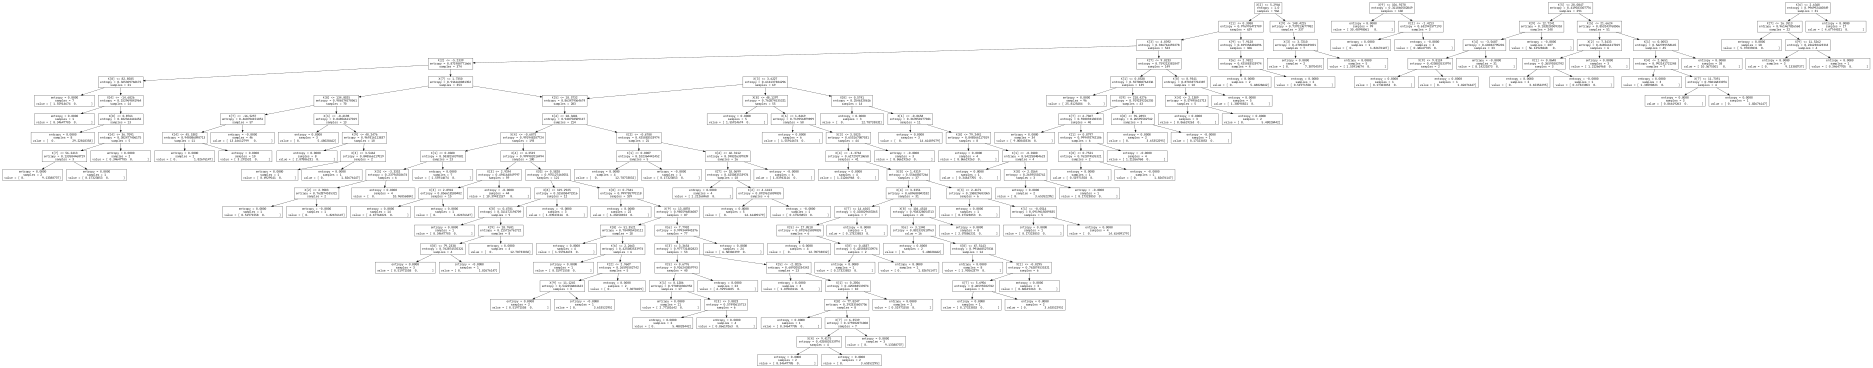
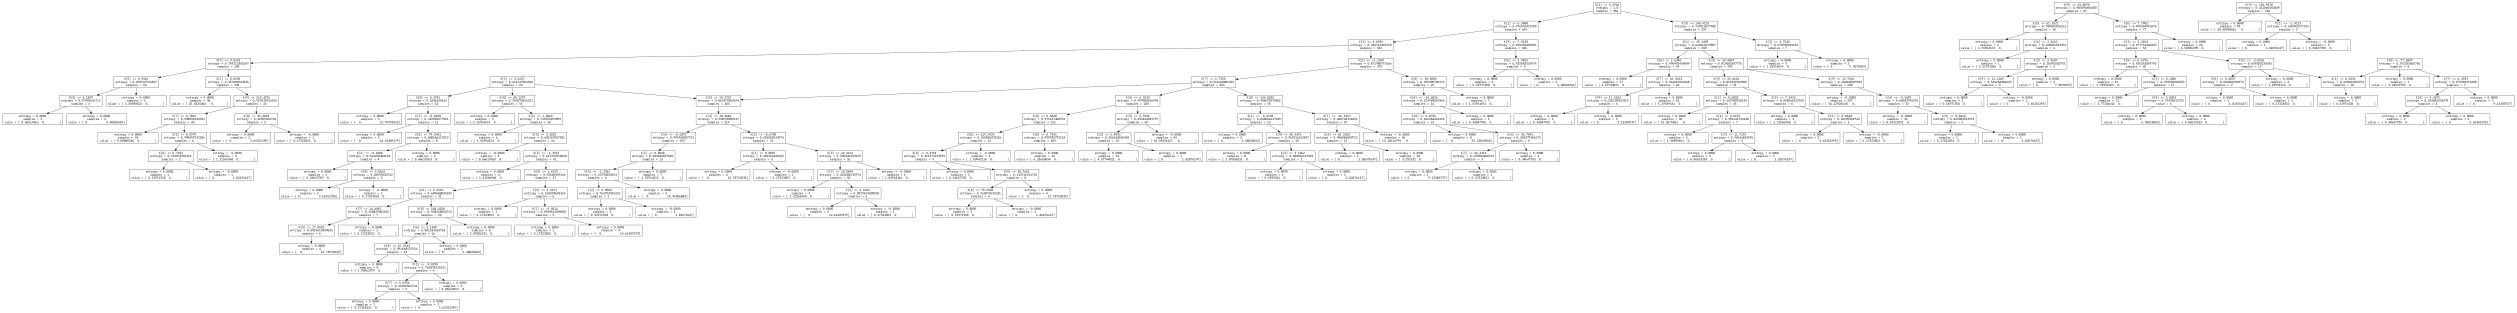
(1808, 8) -> (1669, 64)
none -> (1695, 45)
(523, 146) -> (1177, 91)
(648, 202) -> none
(913, 231) -> (425, 231)
(827, 239) -> (2238, 72)
(847, 294) -> (2373, 73)
(726, 305) -> (2164, 101)
